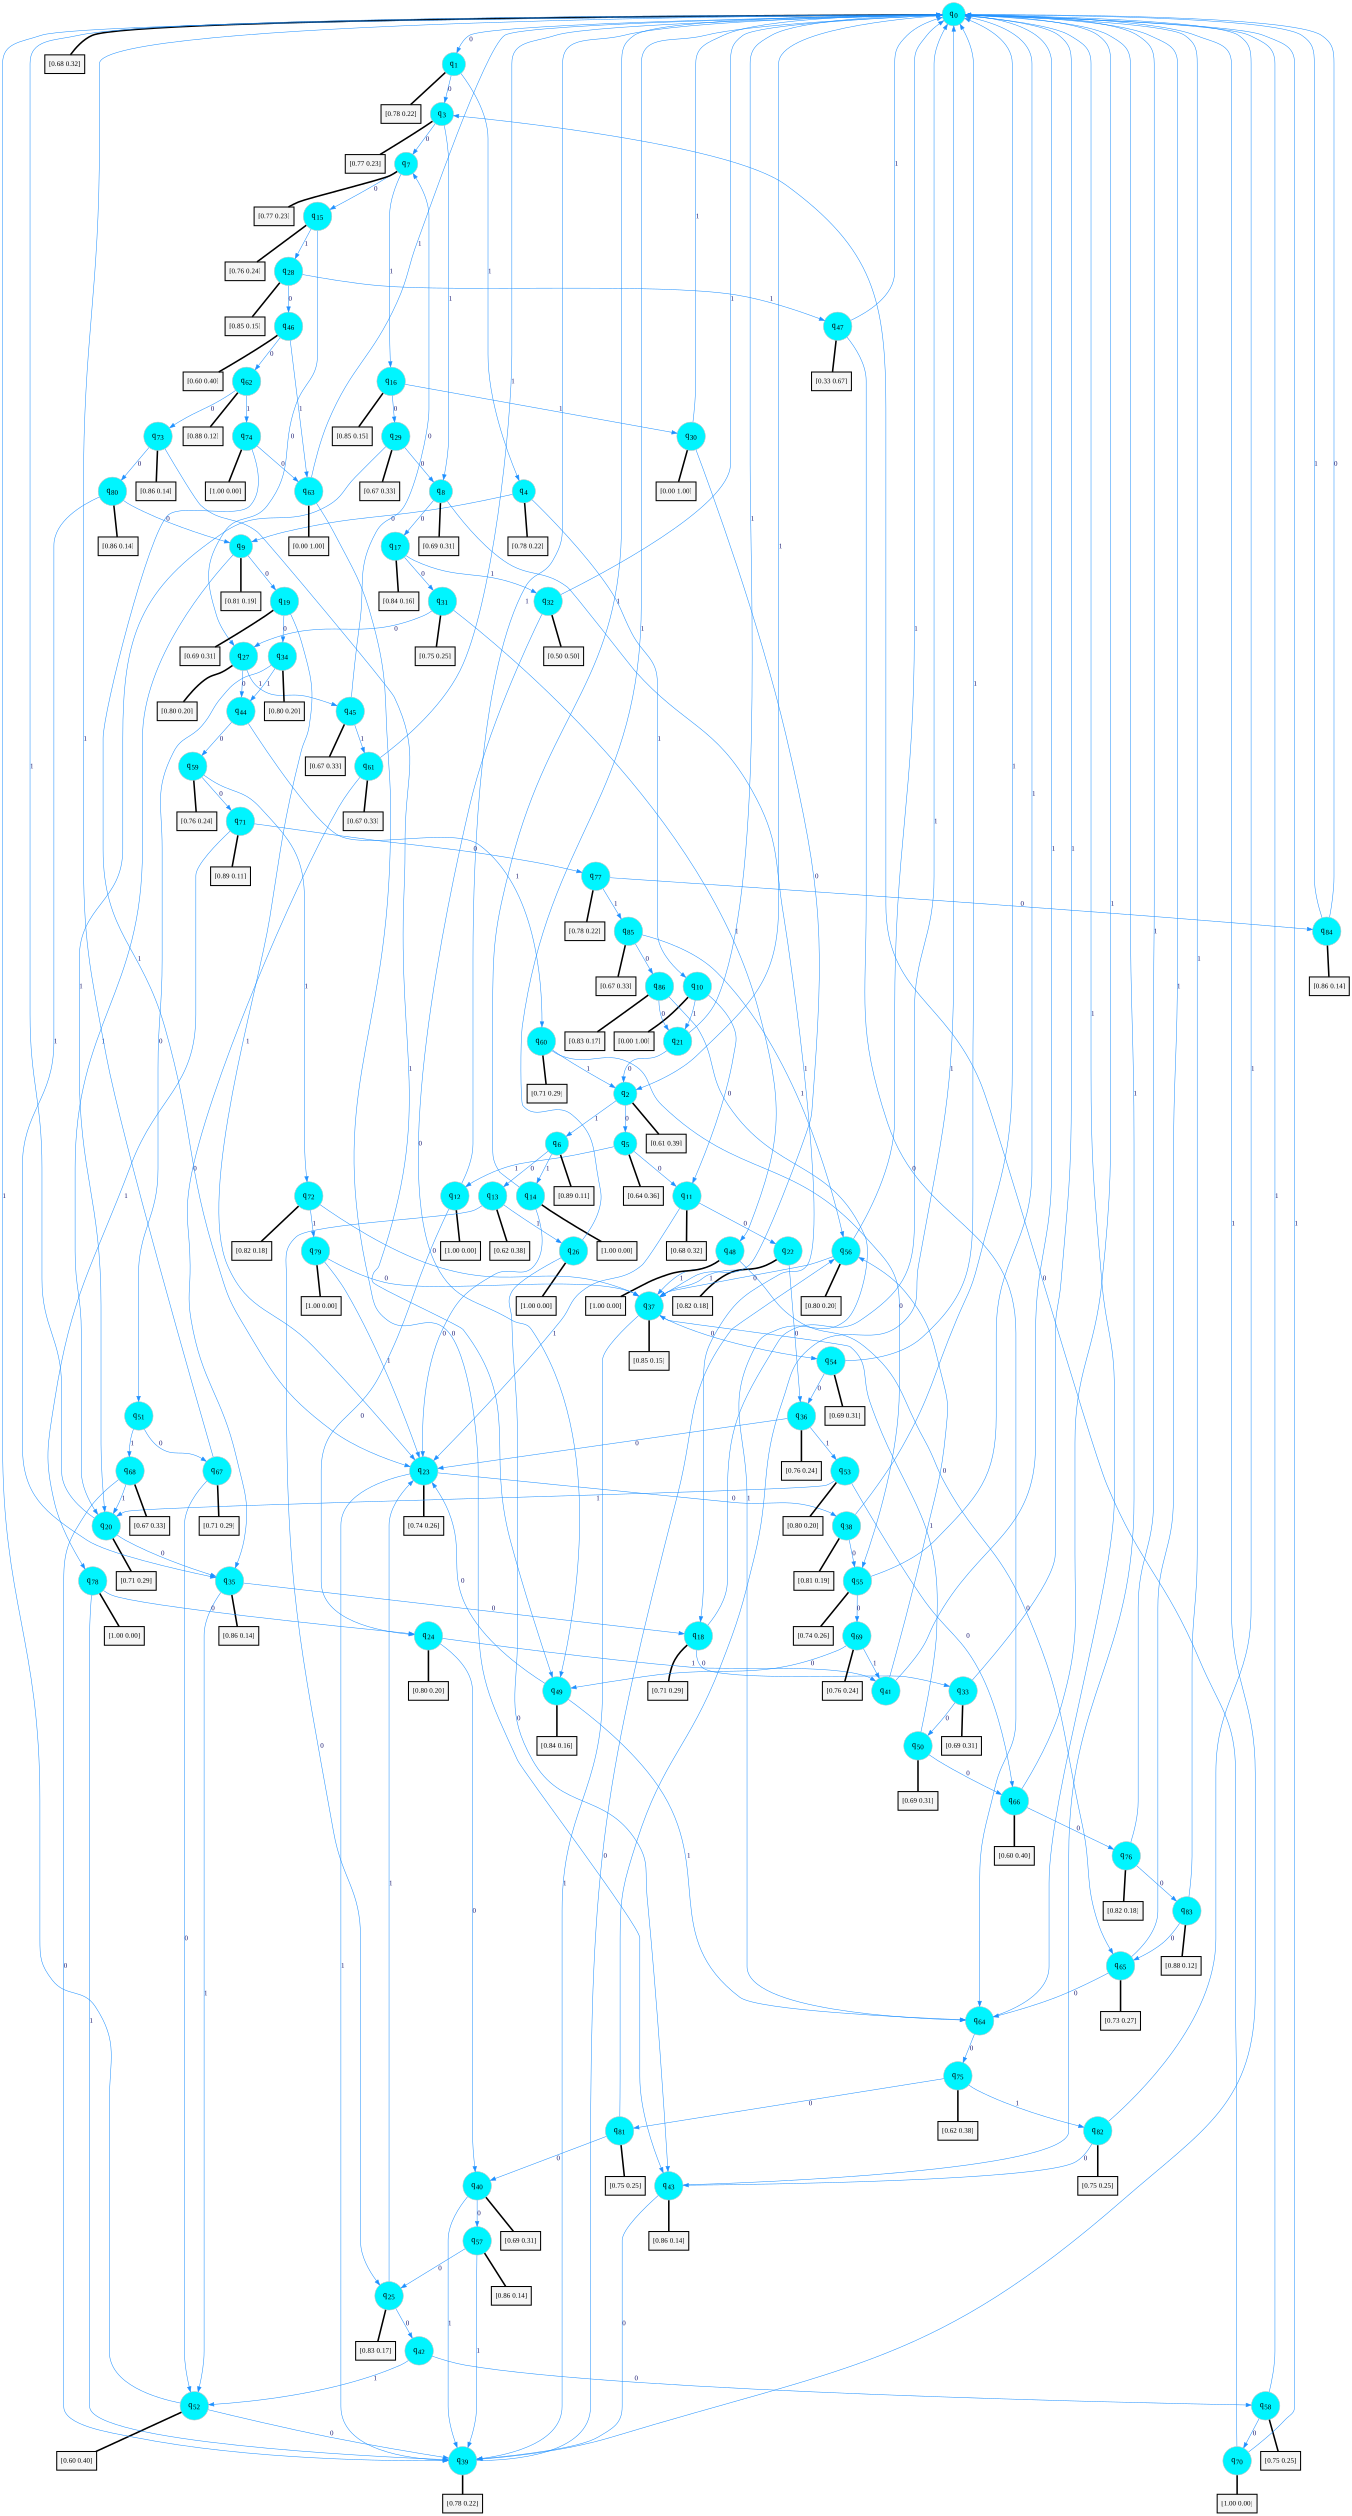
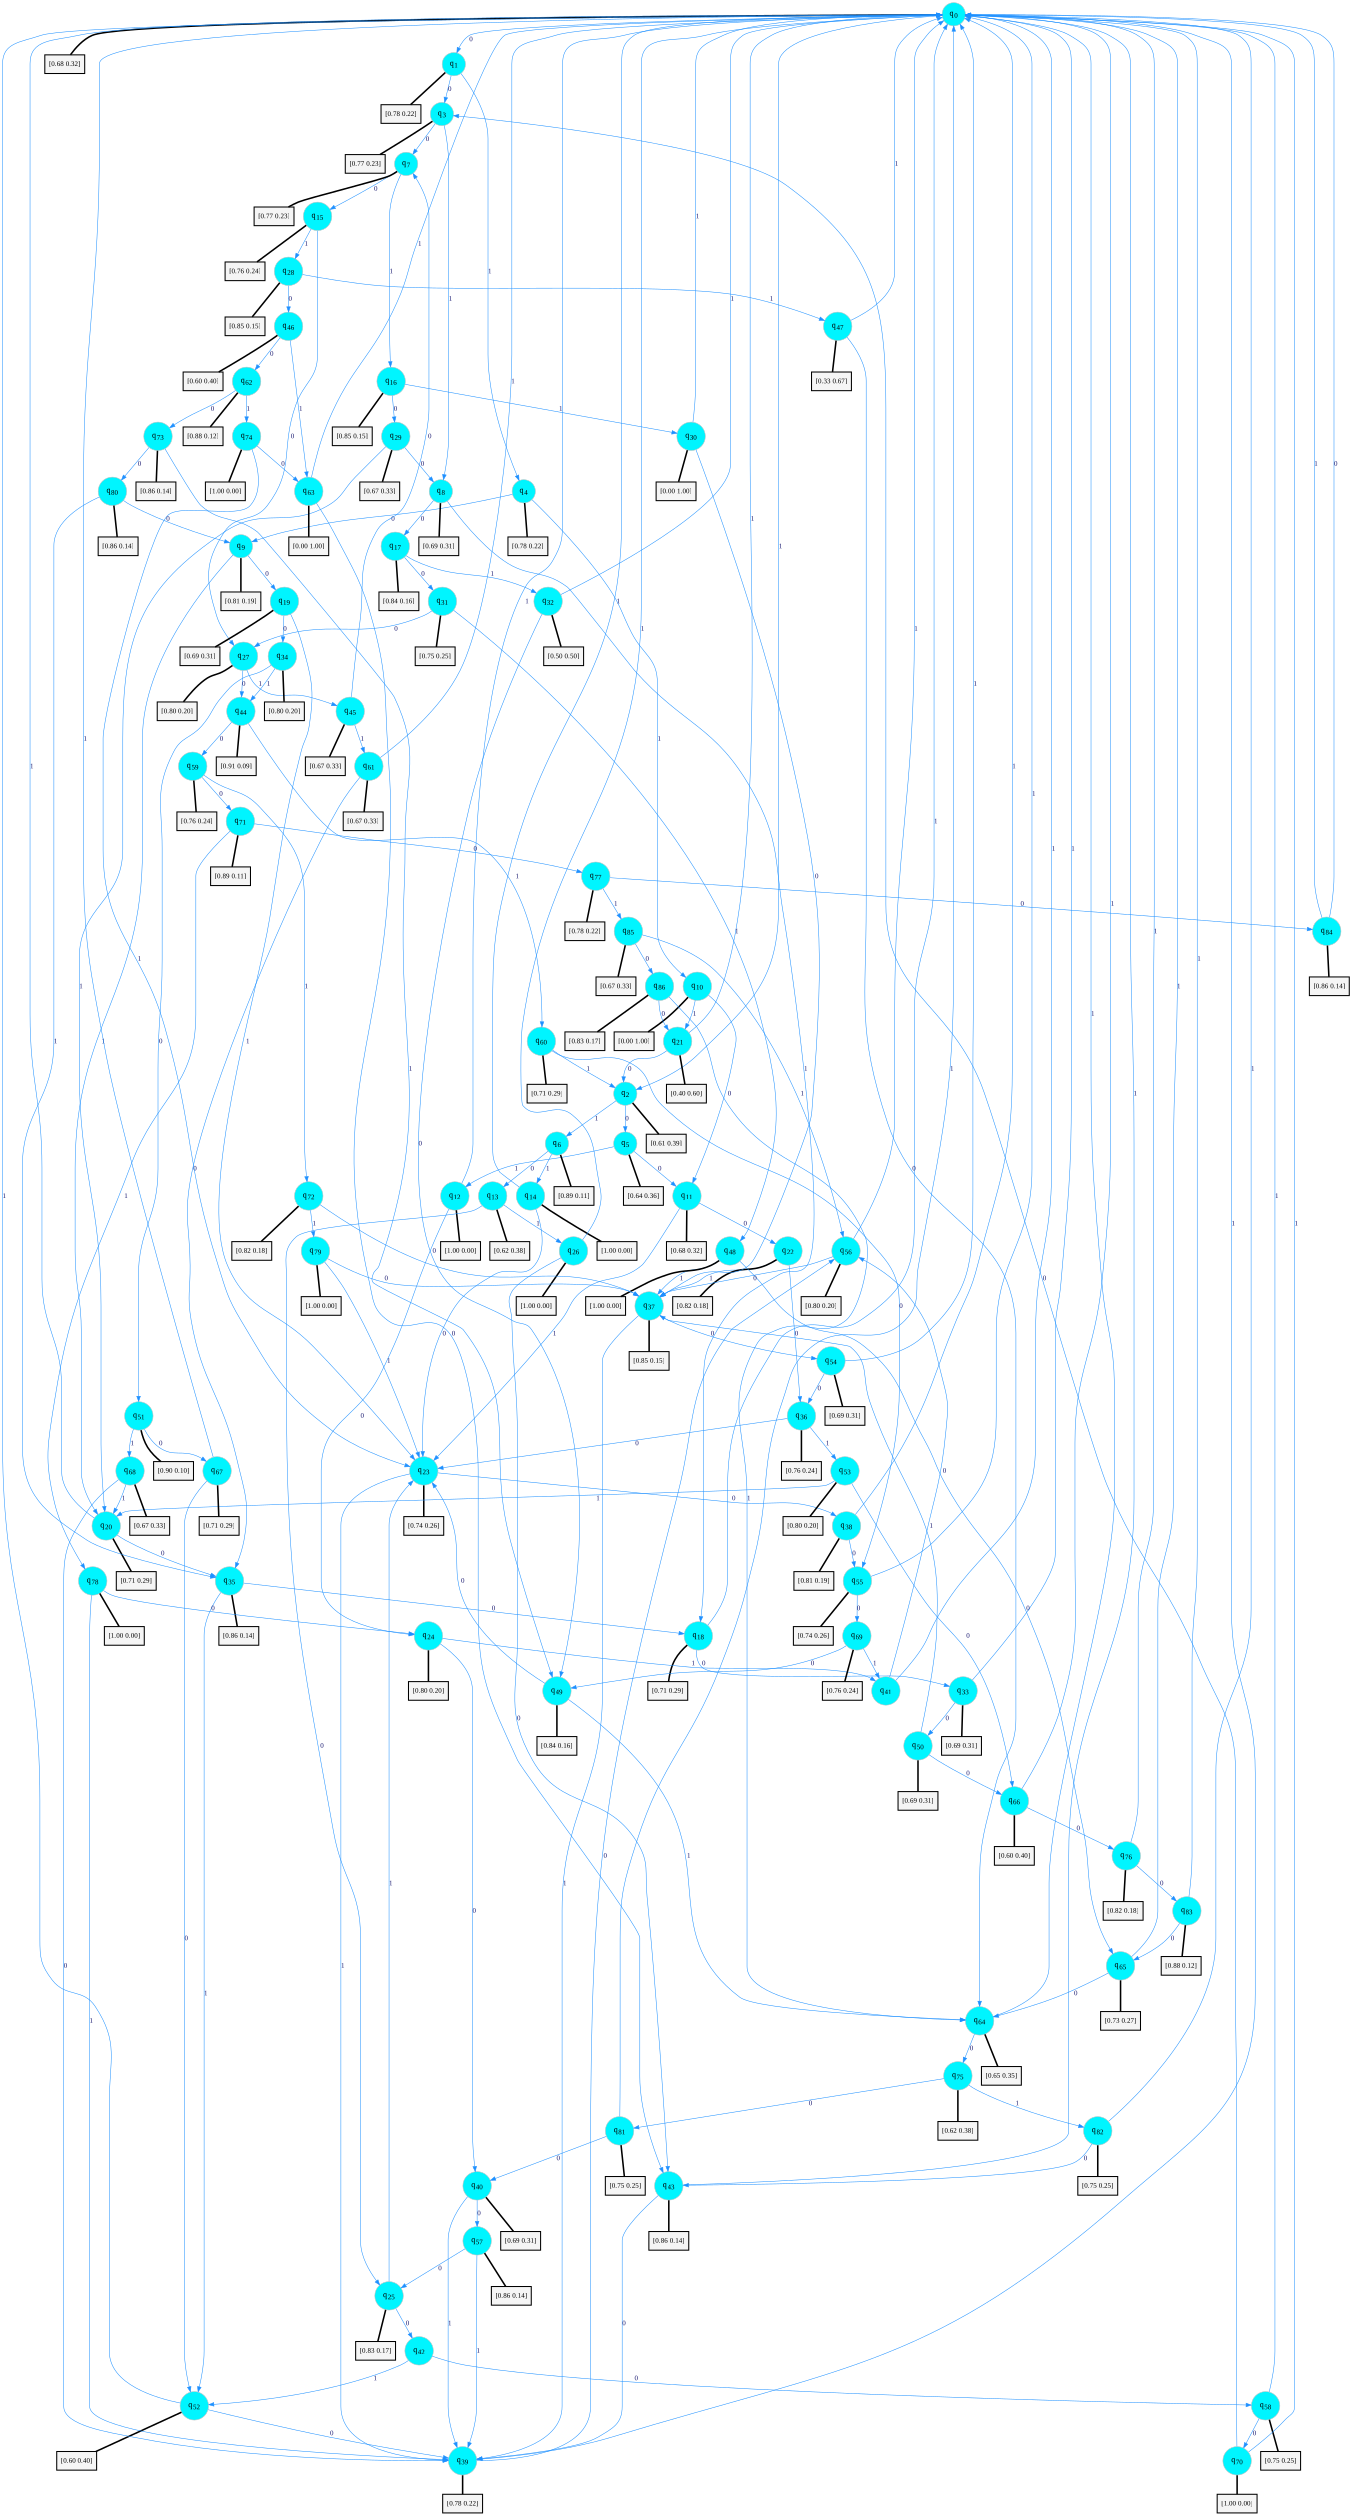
none -> (236, 766)
none -> (686, 1094)
none -> (174, 1471)
none -> (1001, 2076)
